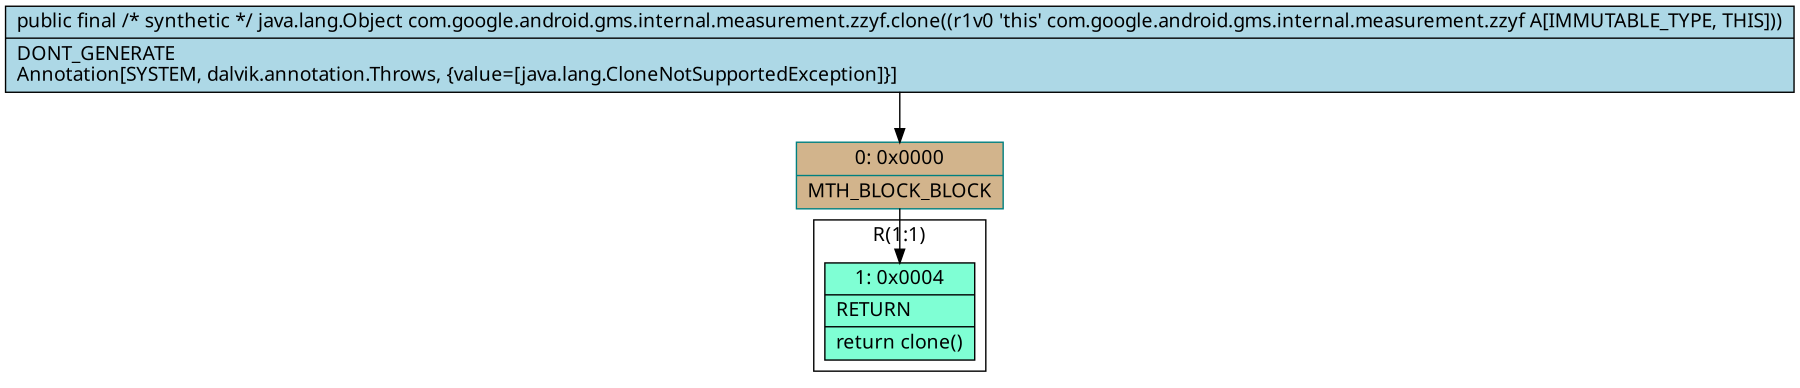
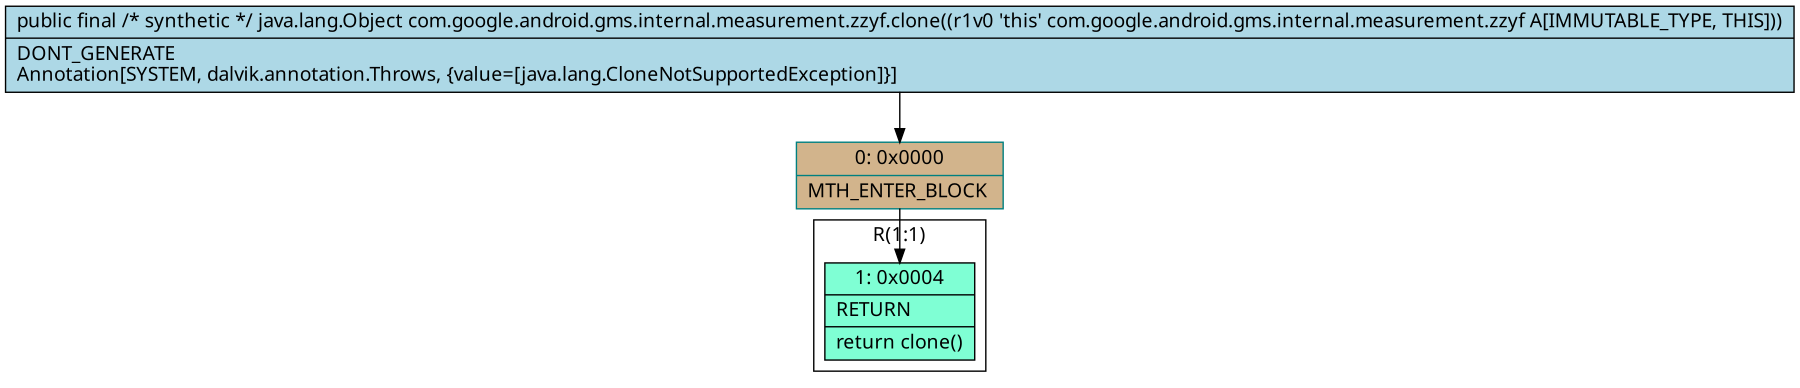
(900, 191) -> (898, 191)
